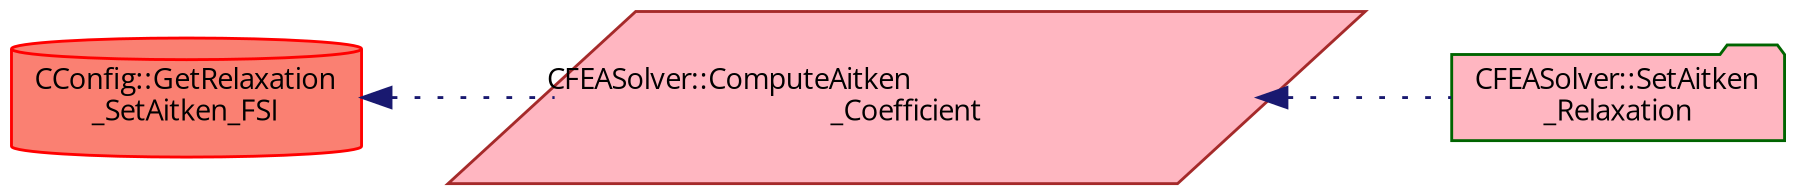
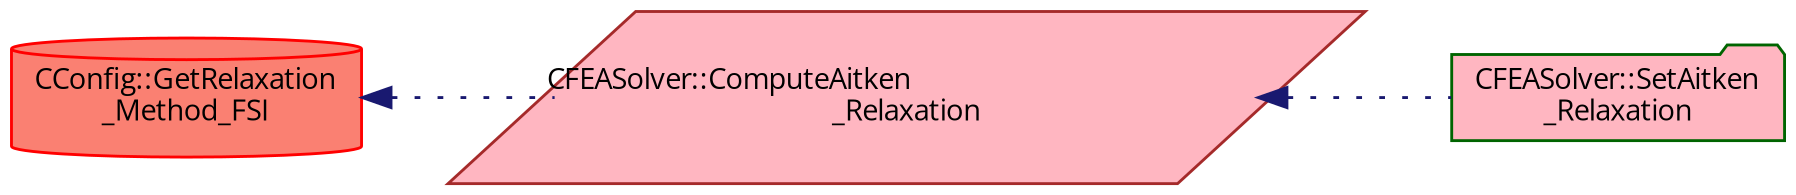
(187, 98) -> (187, 98)
(907, 98) -> (907, 98)
